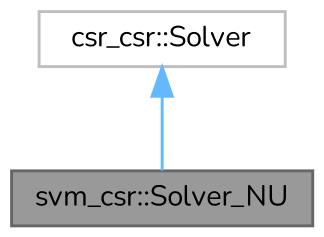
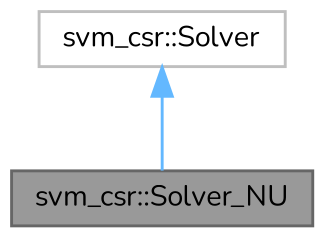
(162, 39) -> (162, 39)
